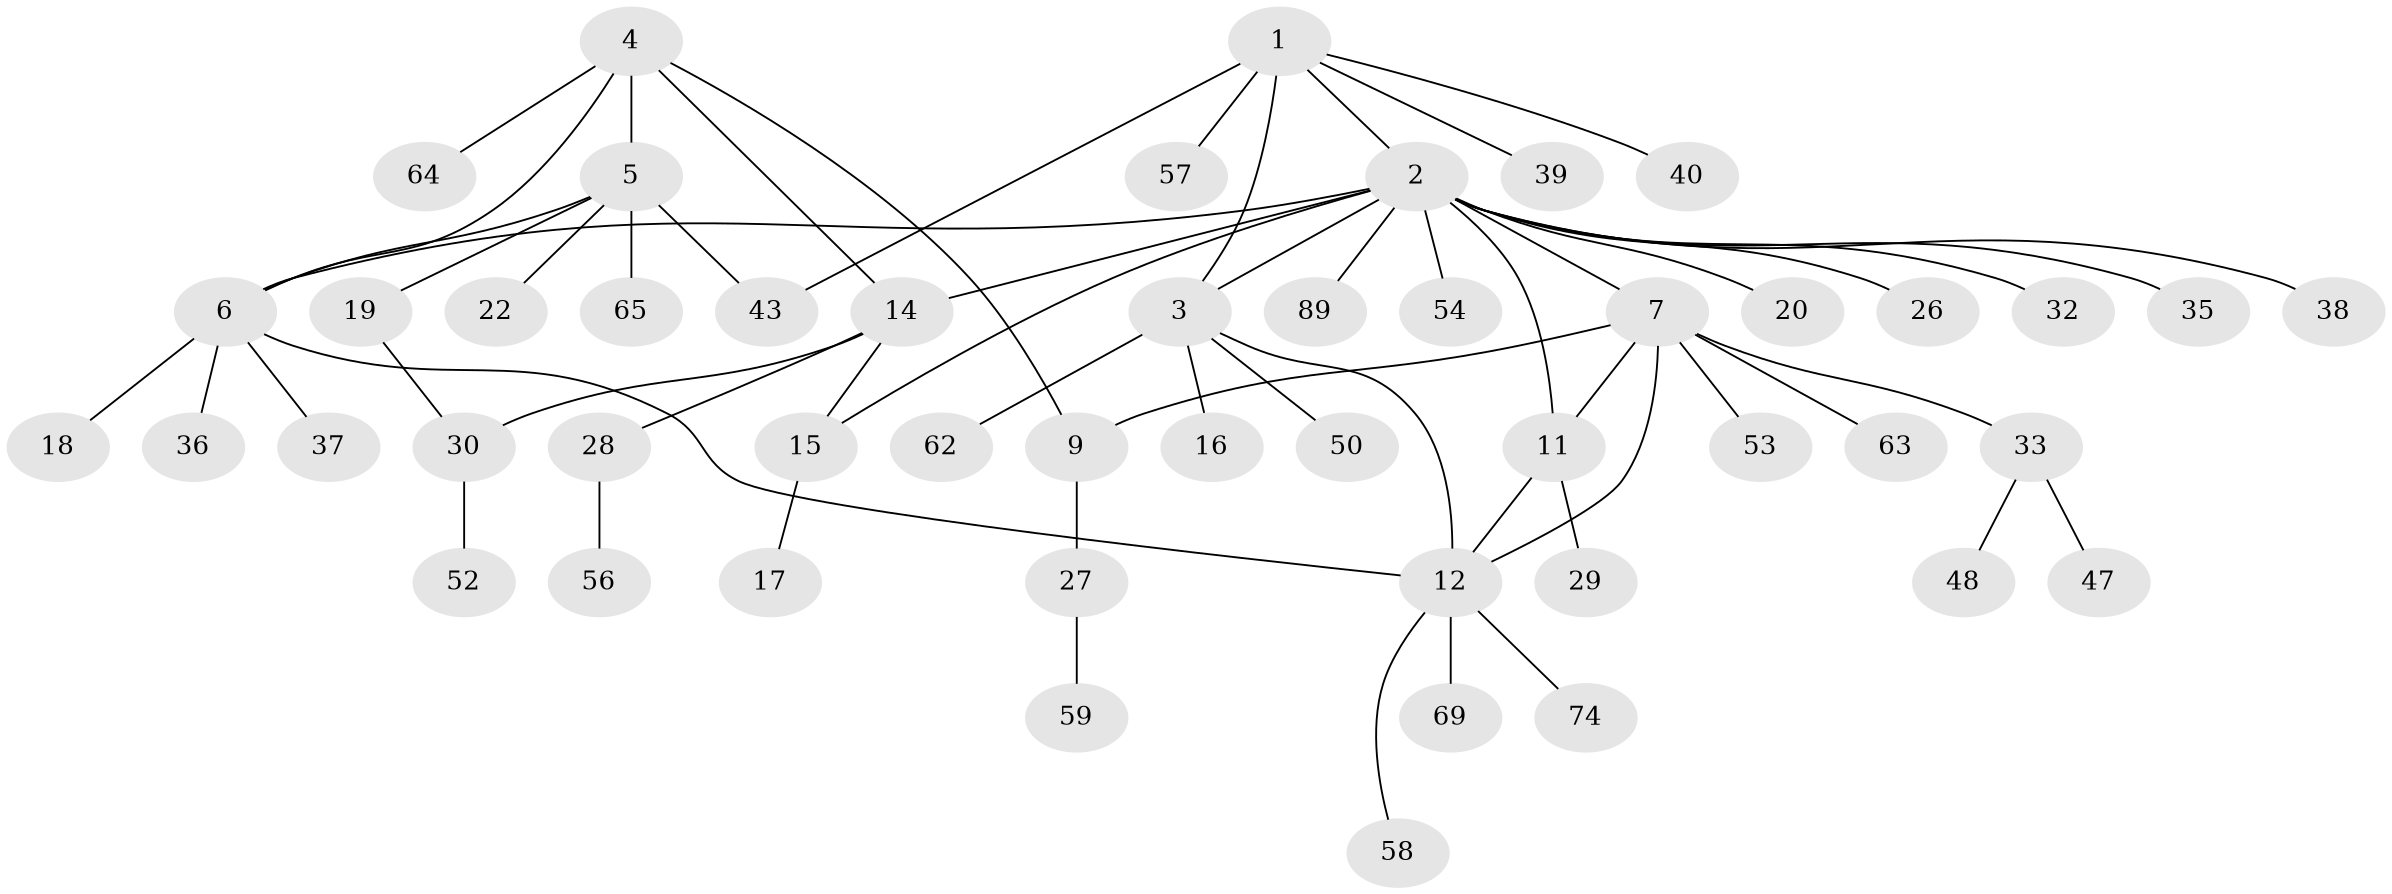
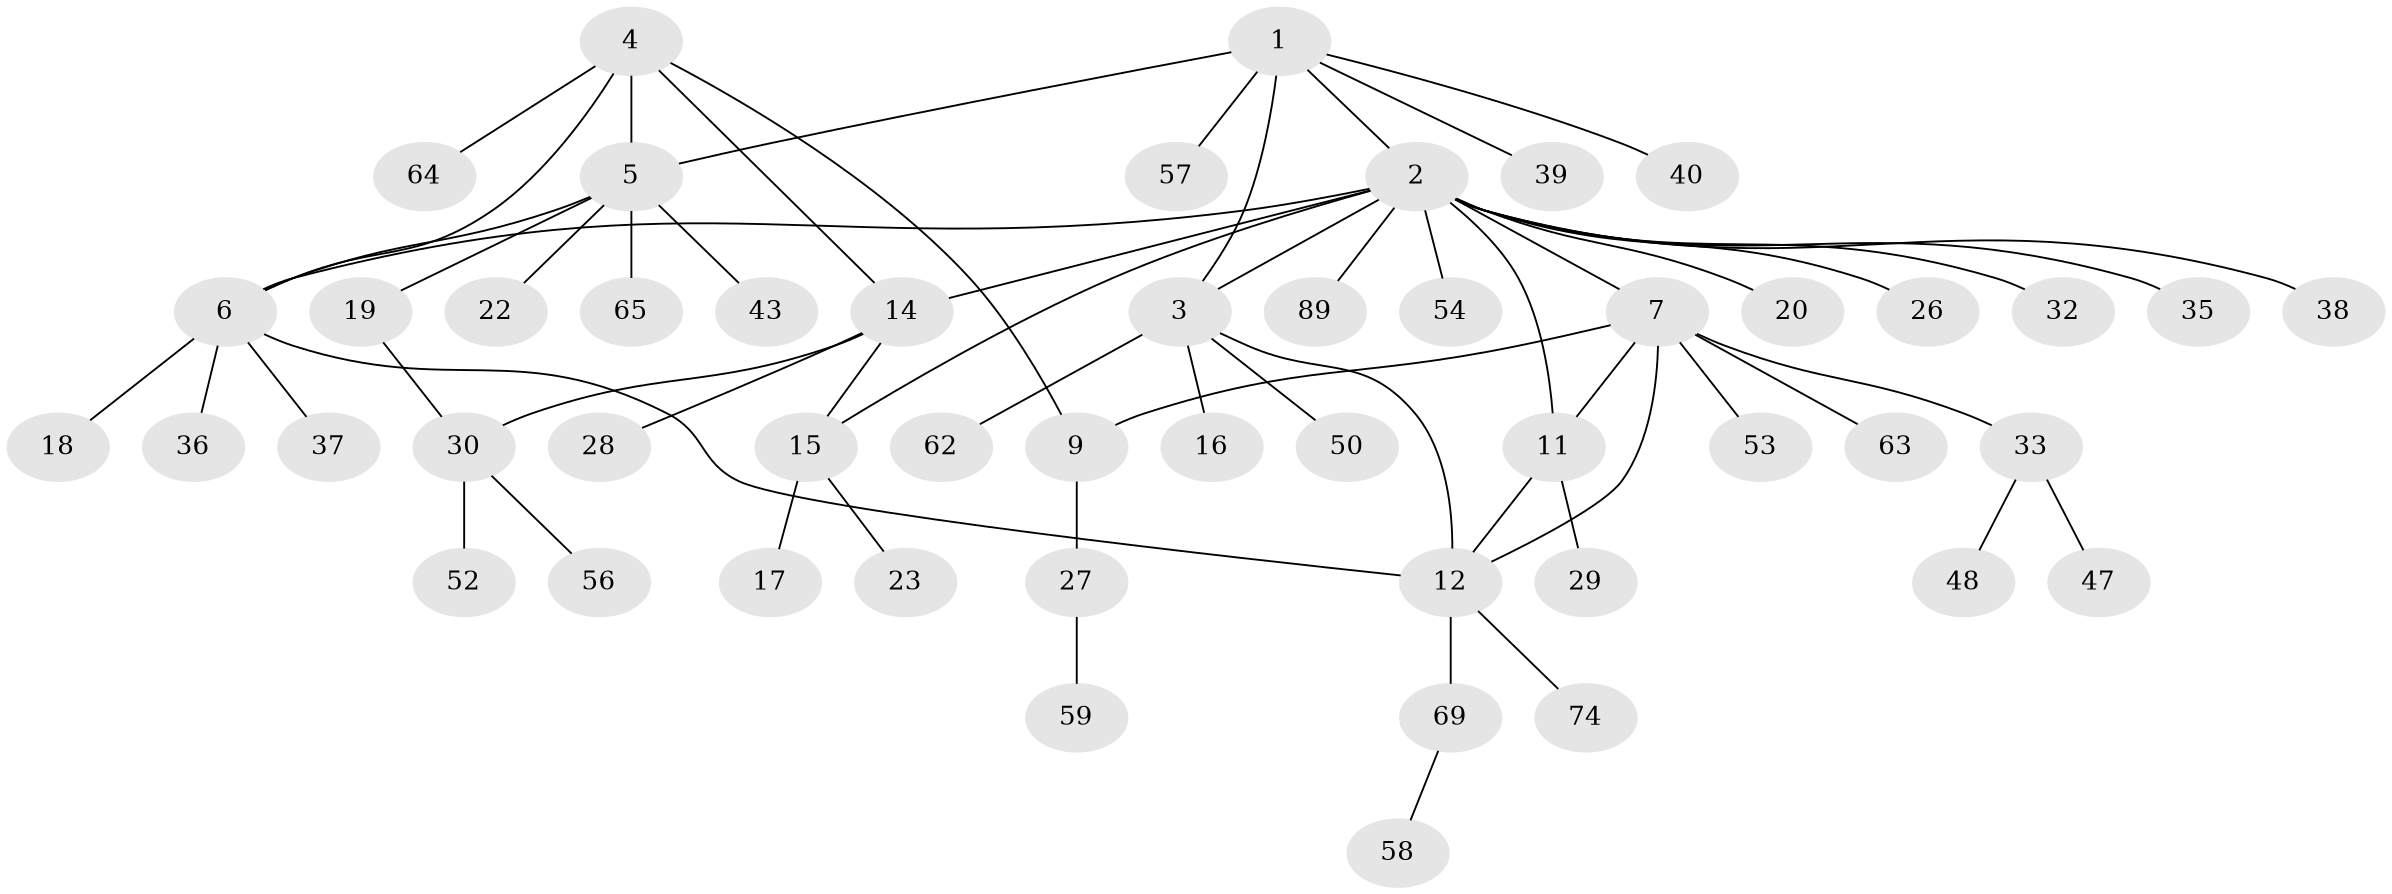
(1023, 177) -> (955, 106)
(599, 515) -> (532, 515)
none -> (906, 583)
(1378, 710) -> (1424, 786)
